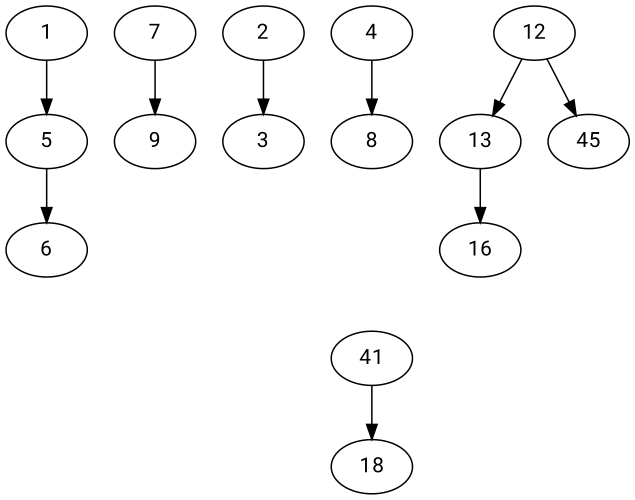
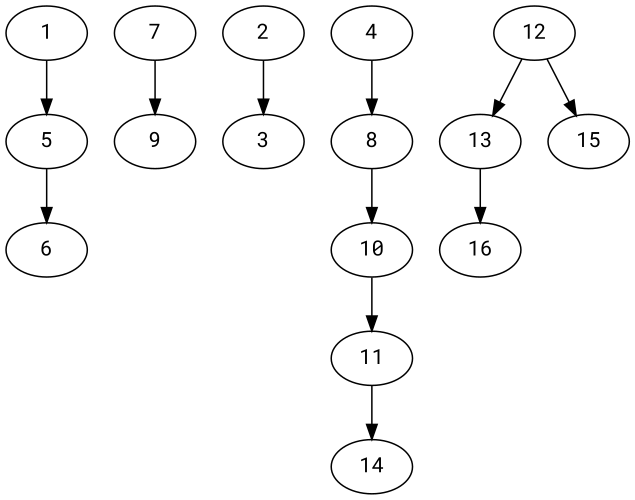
(589, 142) -> (589, 142)
none -> (372, 250)
(372, 358) -> (372, 358)
(372, 467) -> (372, 467)
